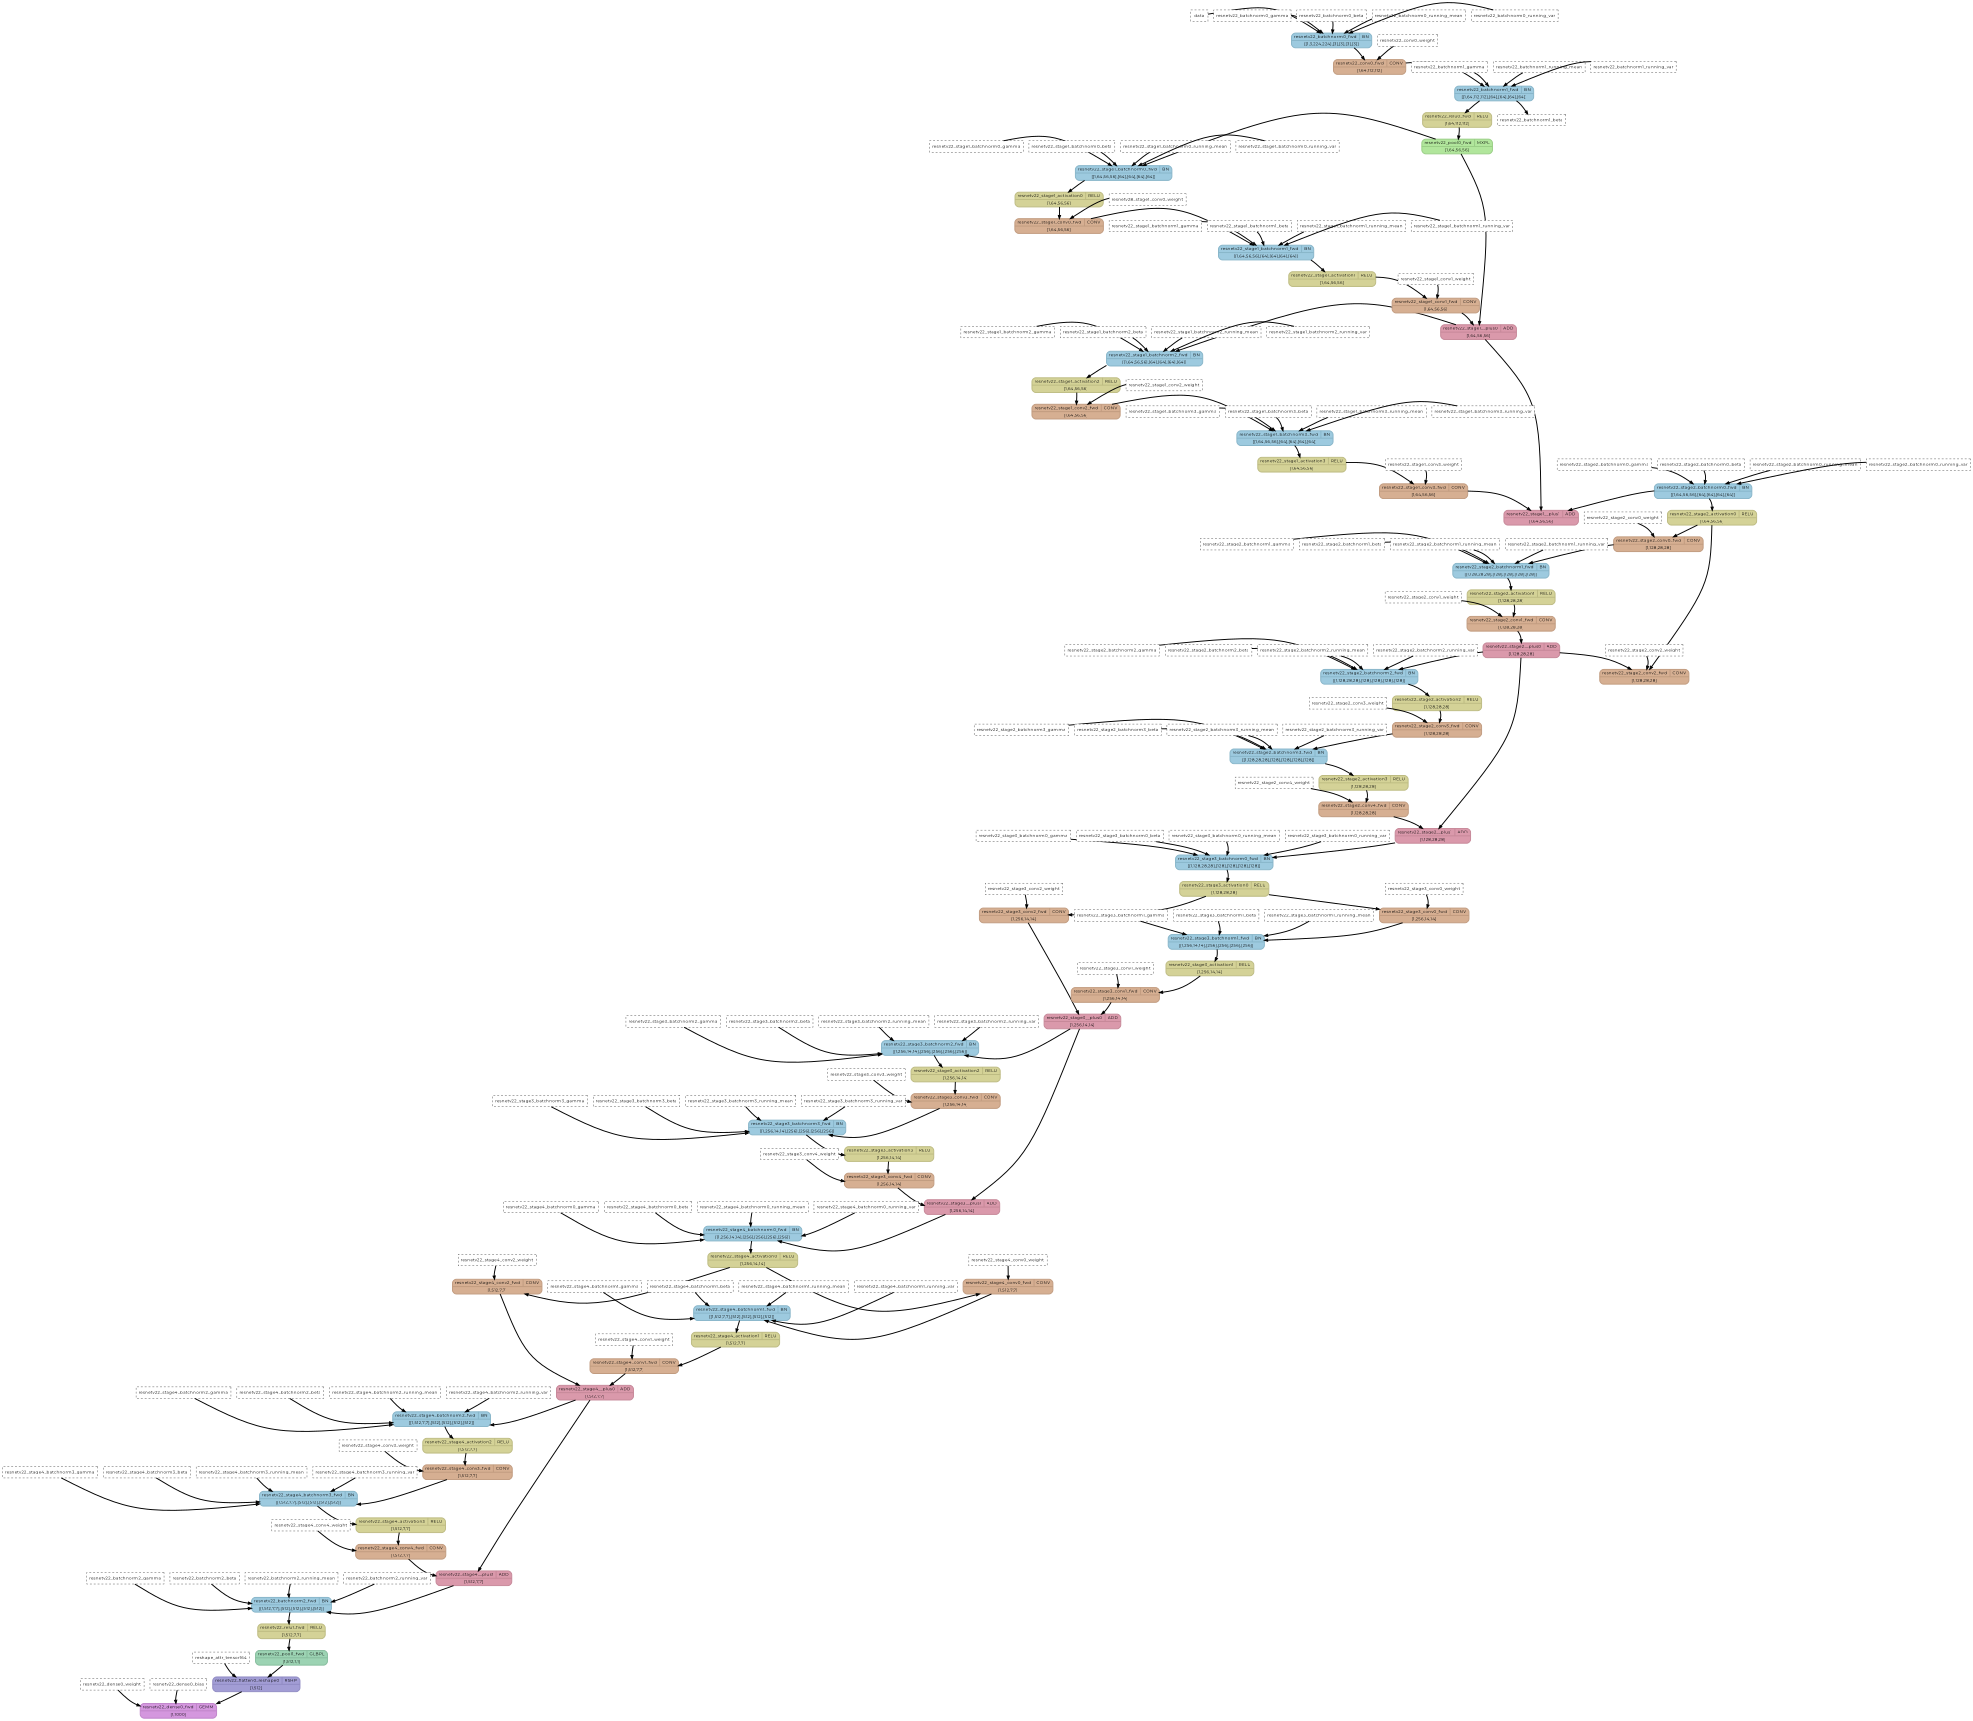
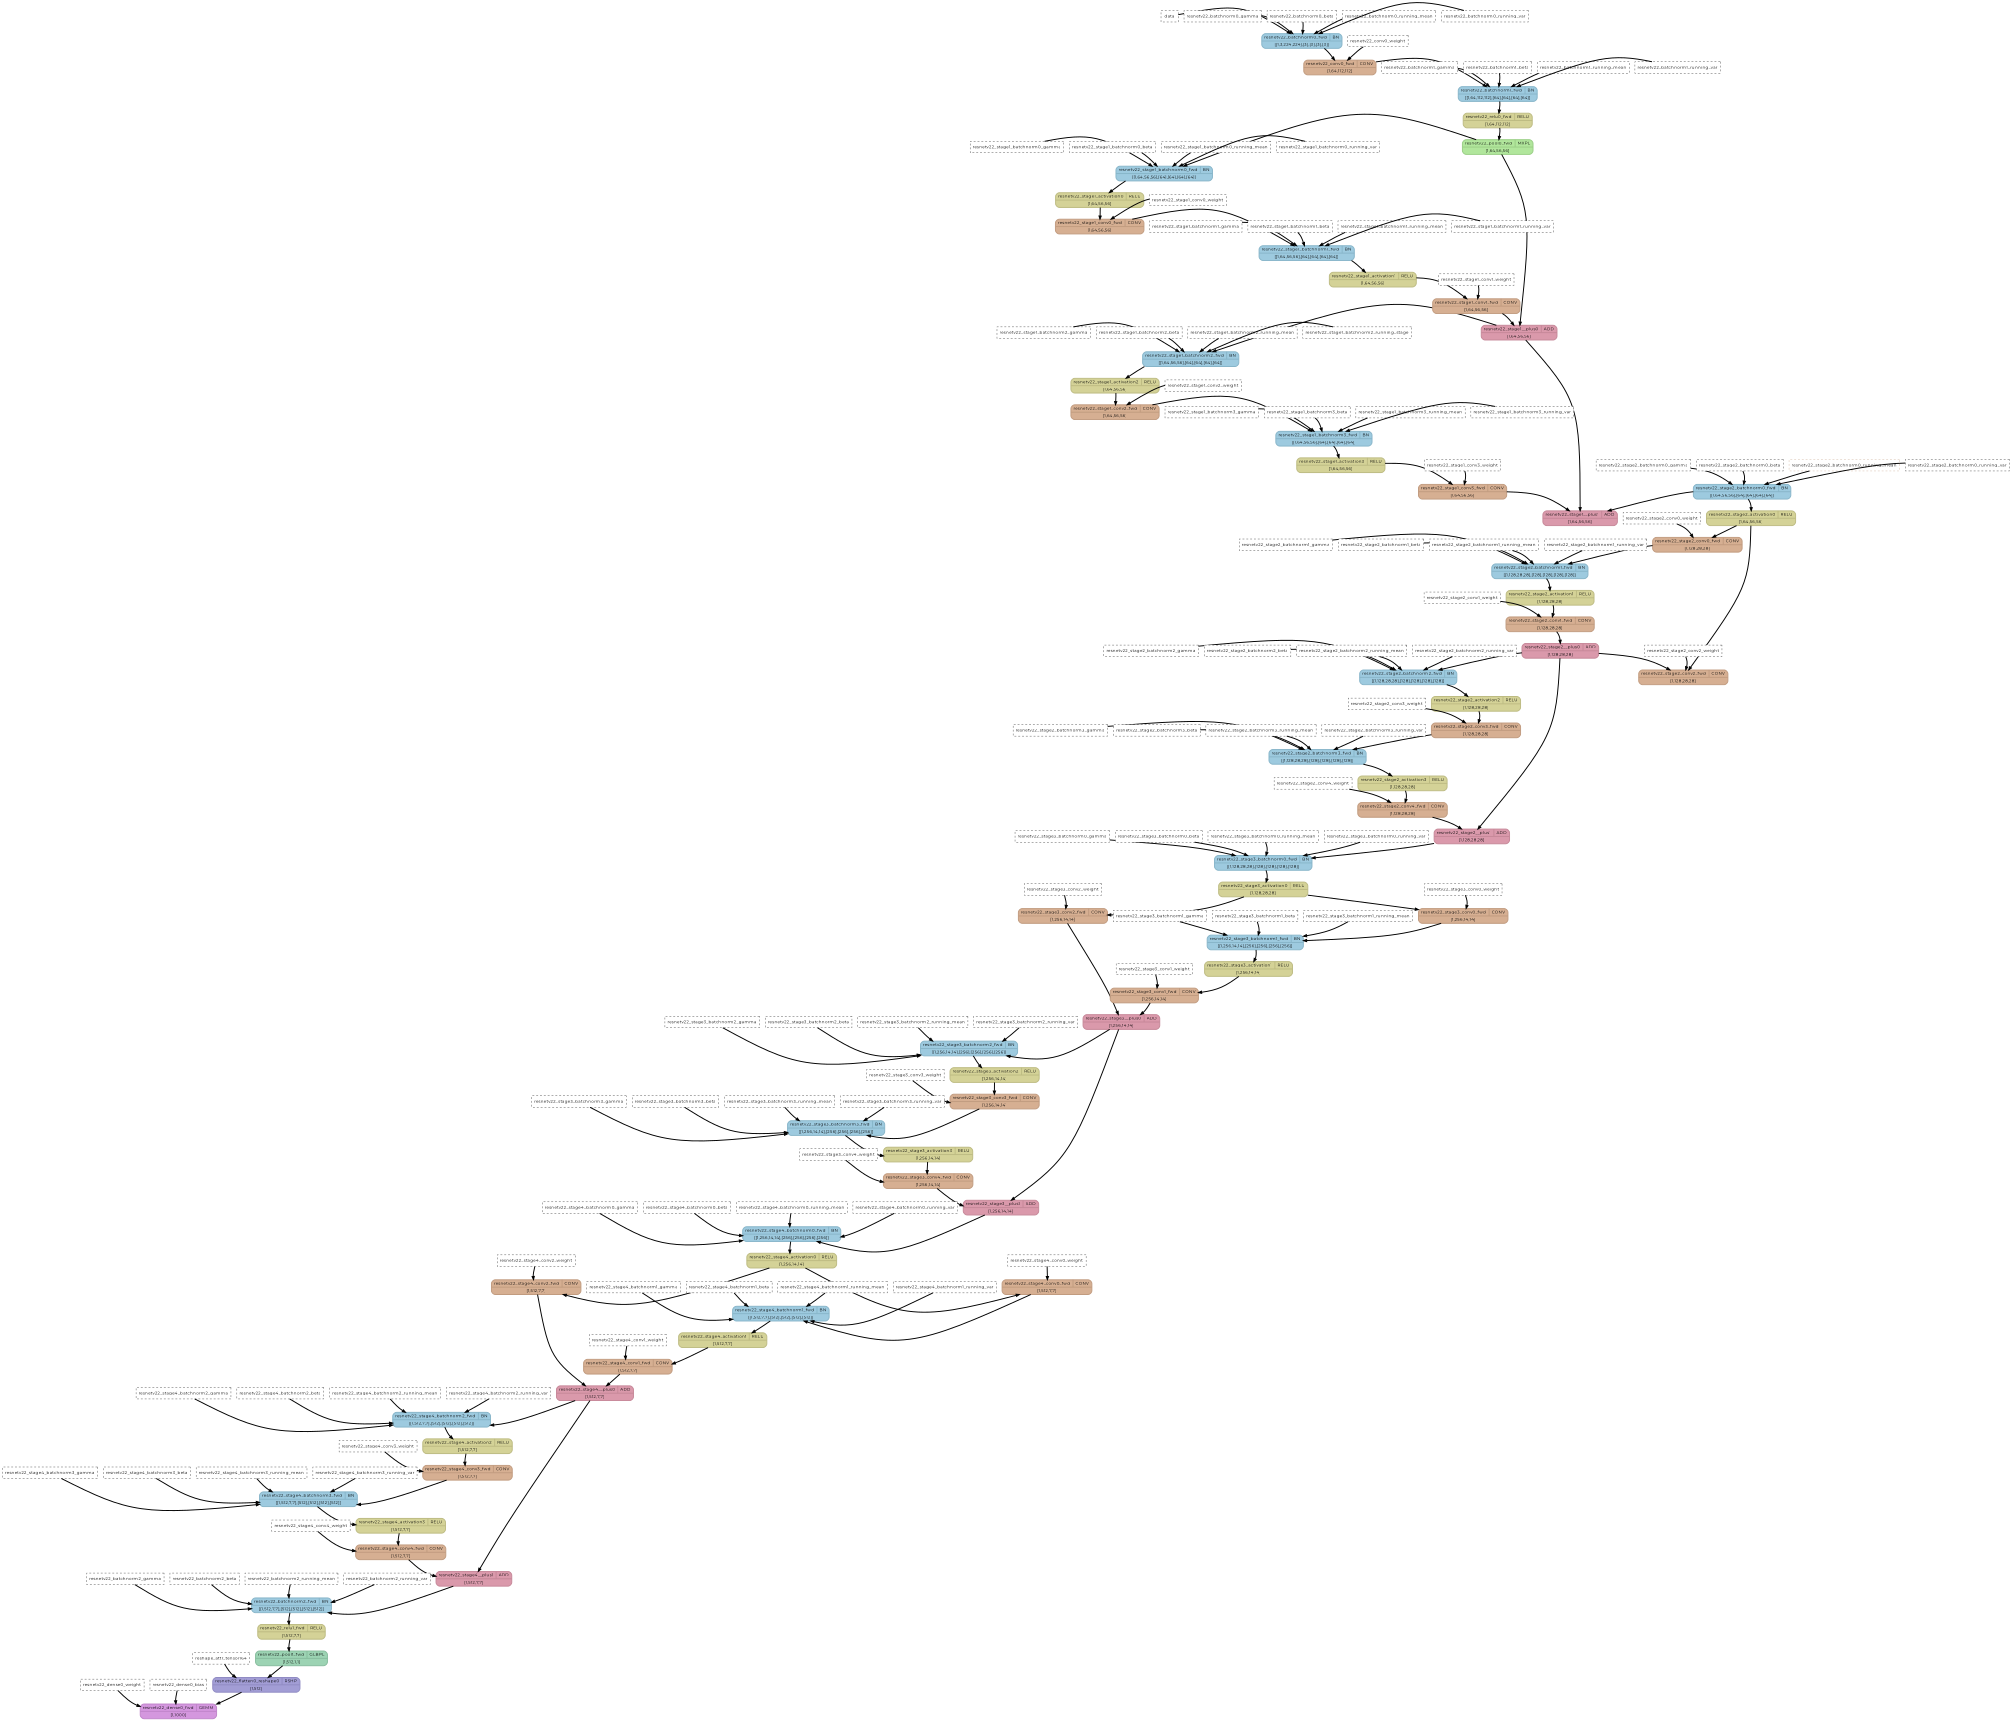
(1522, 106) -> (1500, 78)
(1148, 200) -> (1188, 200)
(1318, 332) -> (1357, 333)
(1805, 465) -> (1844, 465)
